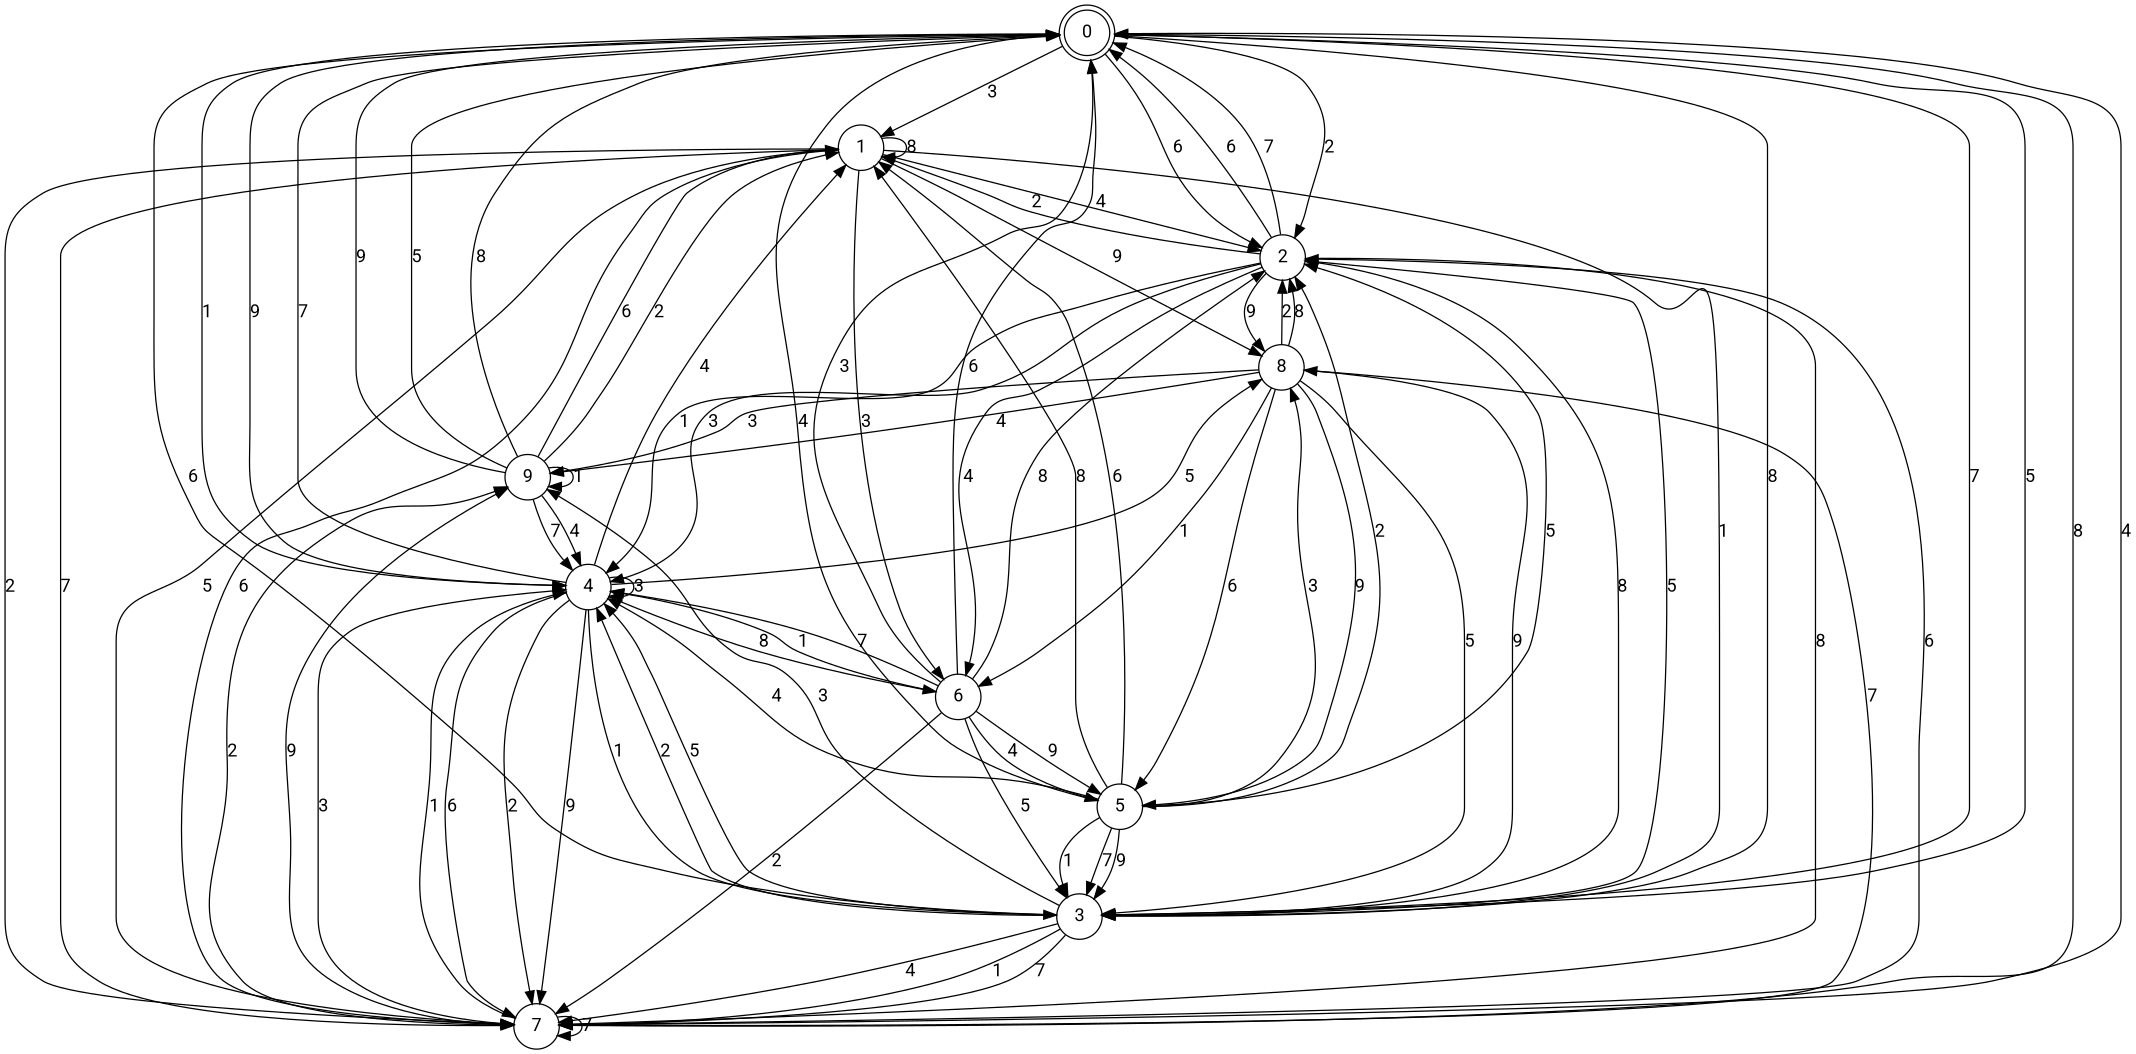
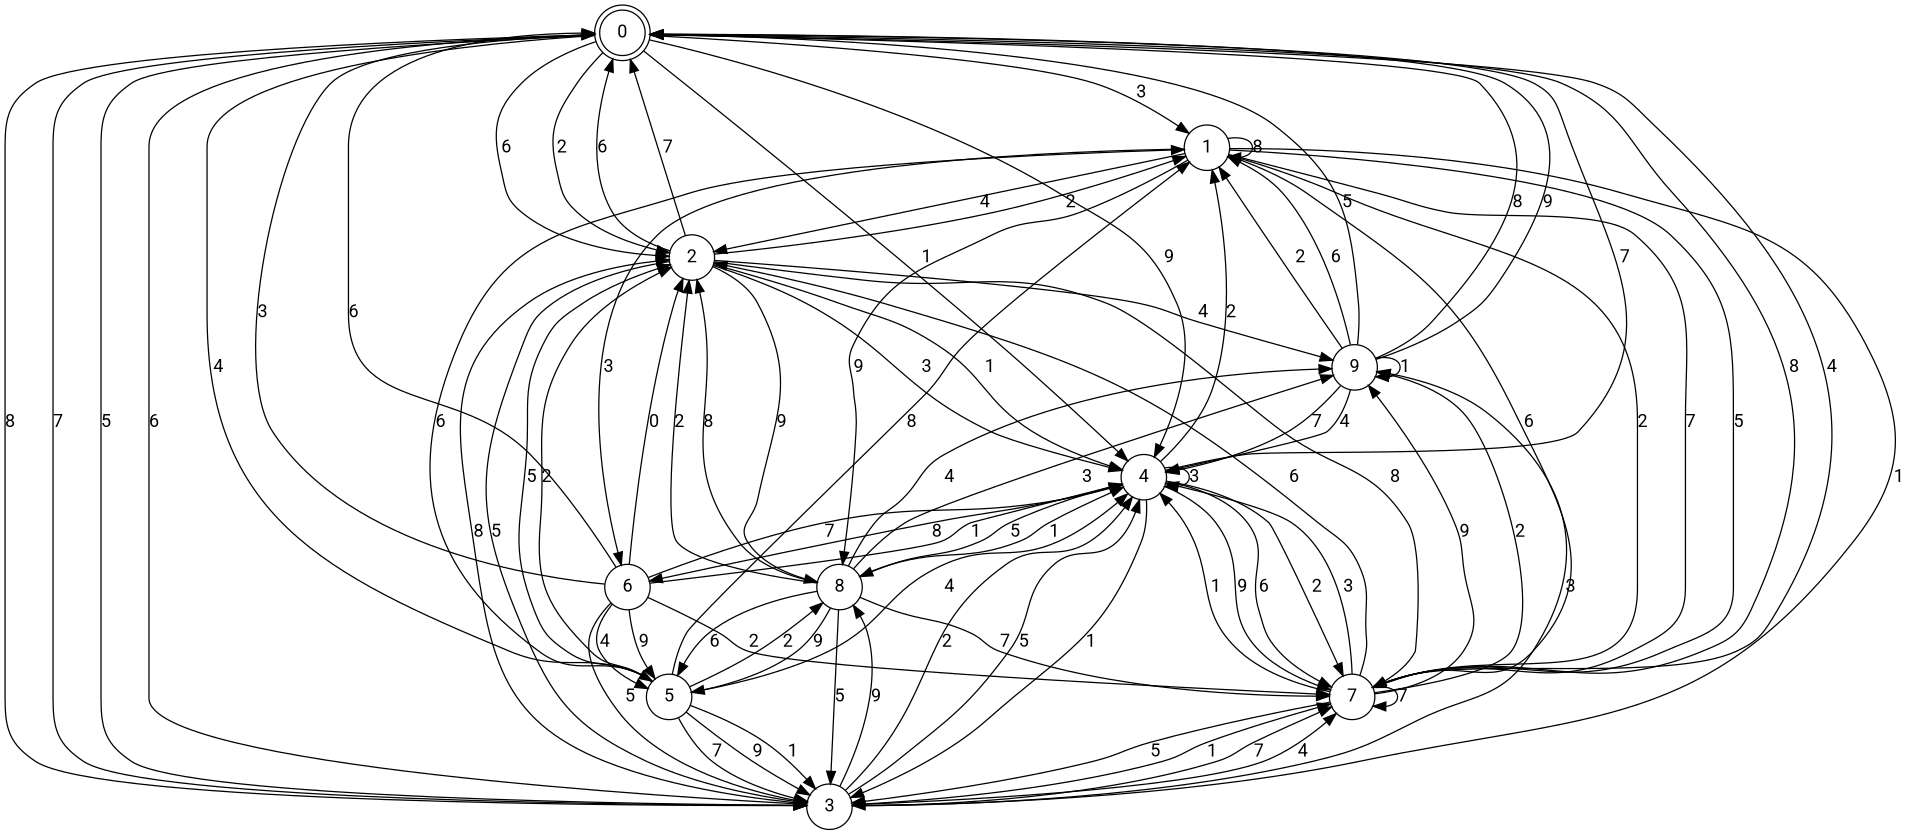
(704, 367) -> (1231, 312)
(792, 382) -> (209, 333)
(1009, 398) -> (1128, 301)
(1043, 477) -> (654, 422)
(1152, 555) -> (1010, 545)
(1313, 587) -> (788, 642)
none -> (1099, 760)
